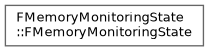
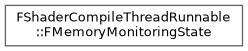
(104, 26) -> (124, 26)
